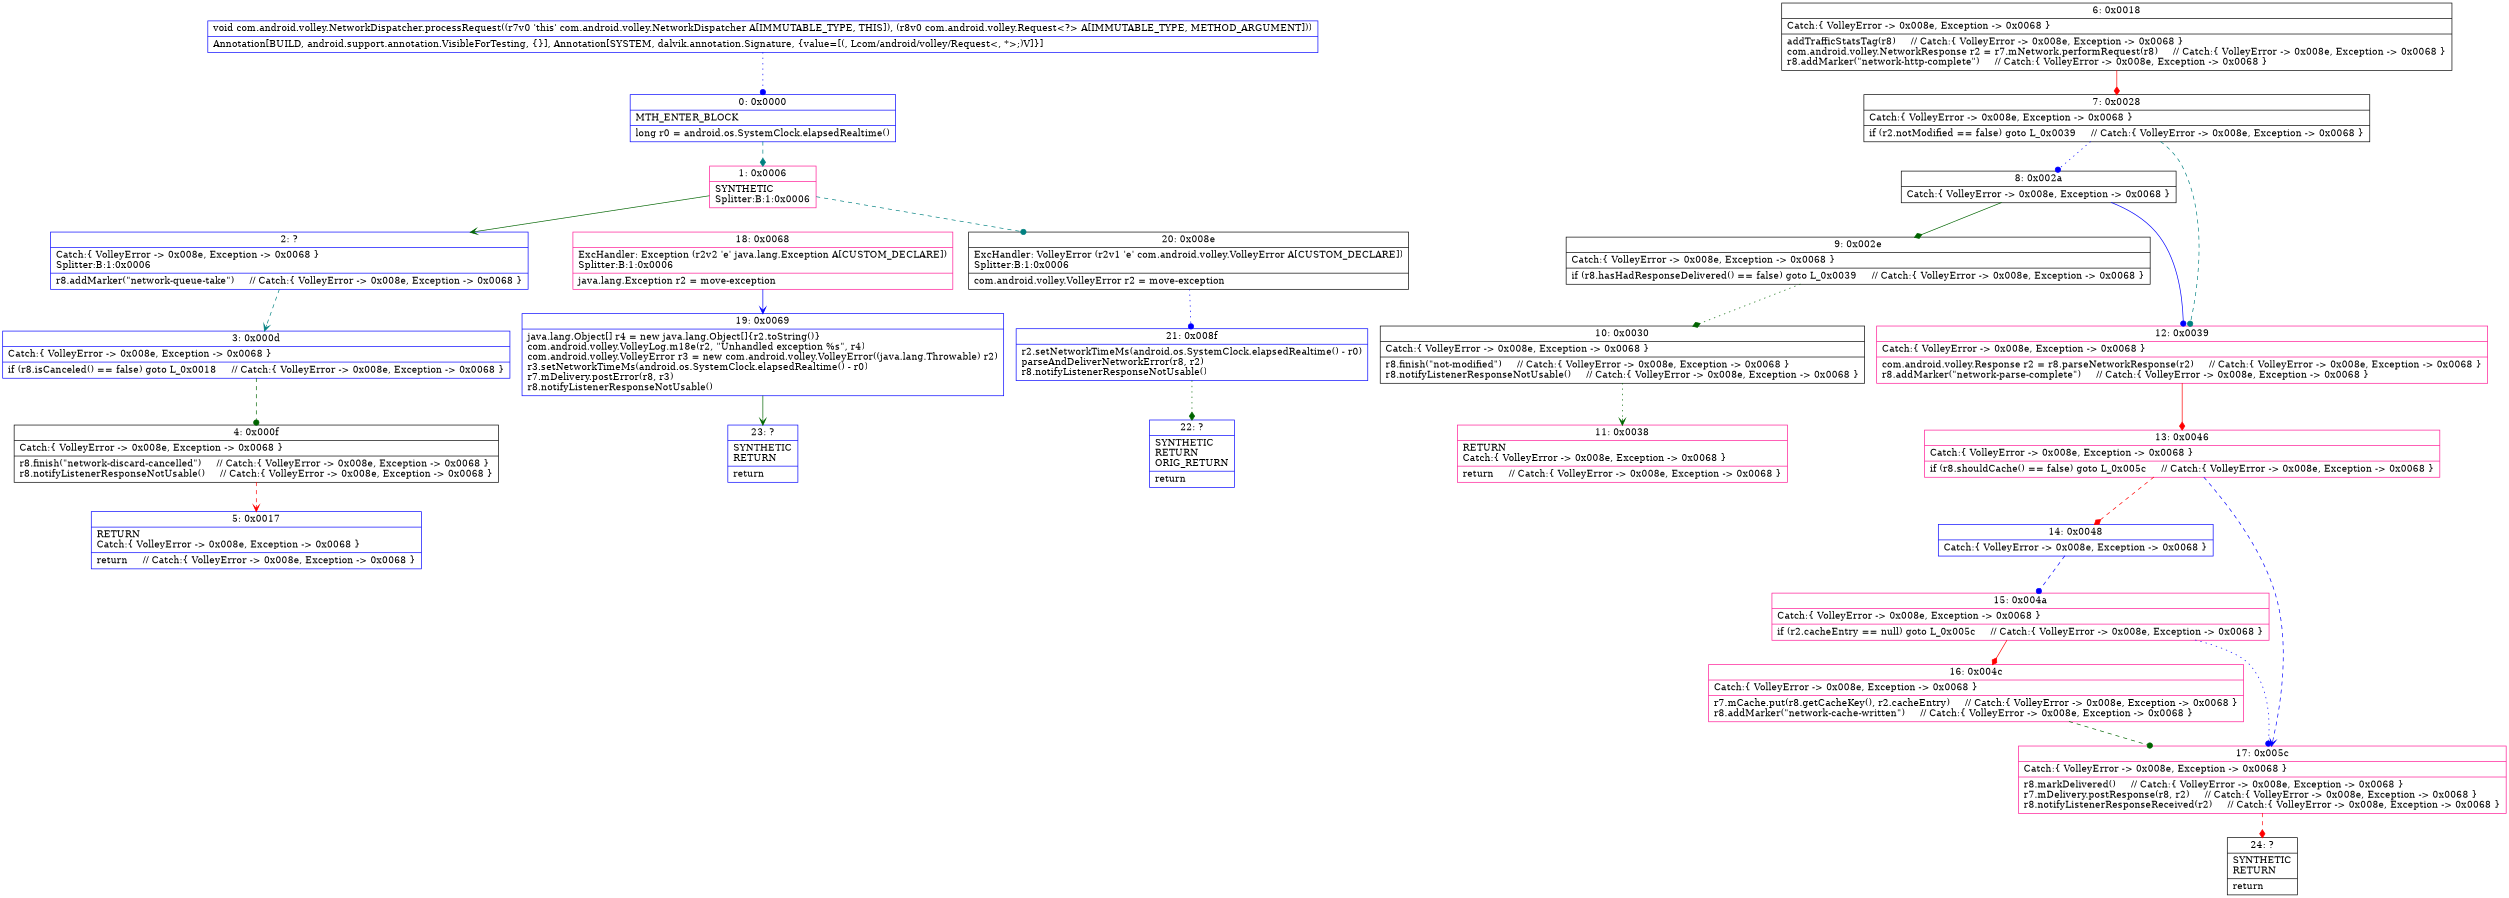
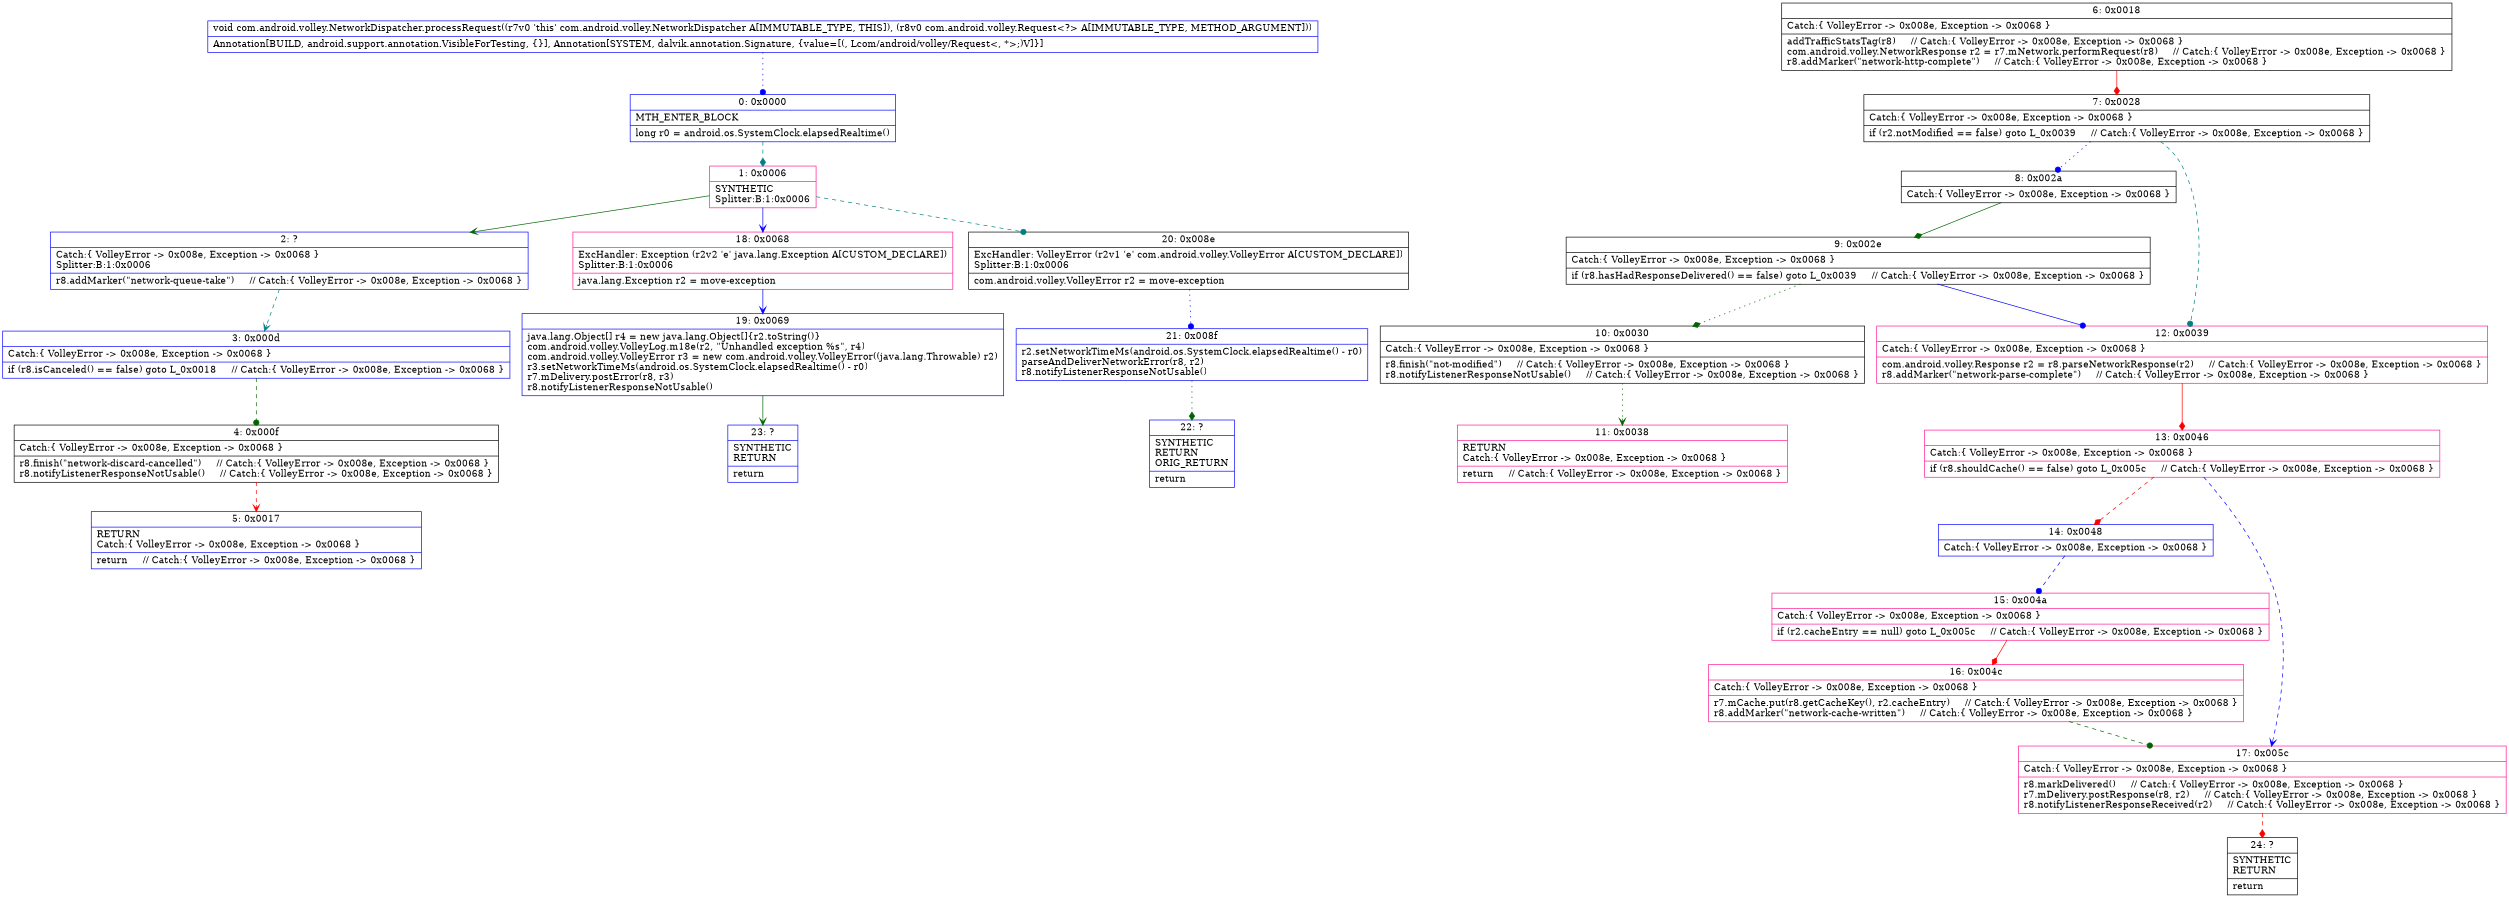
none -> (763, 217)
(2167, 249) -> (2009, 304)
(2256, 673) -> none
